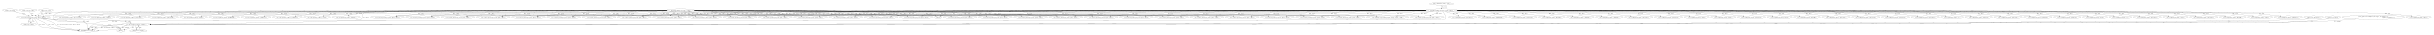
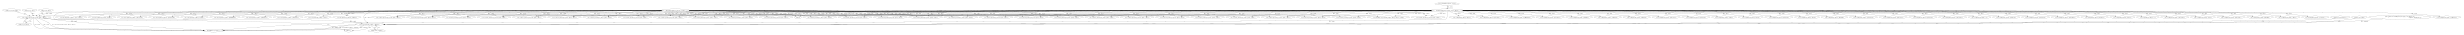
none -> (2315, 17)
